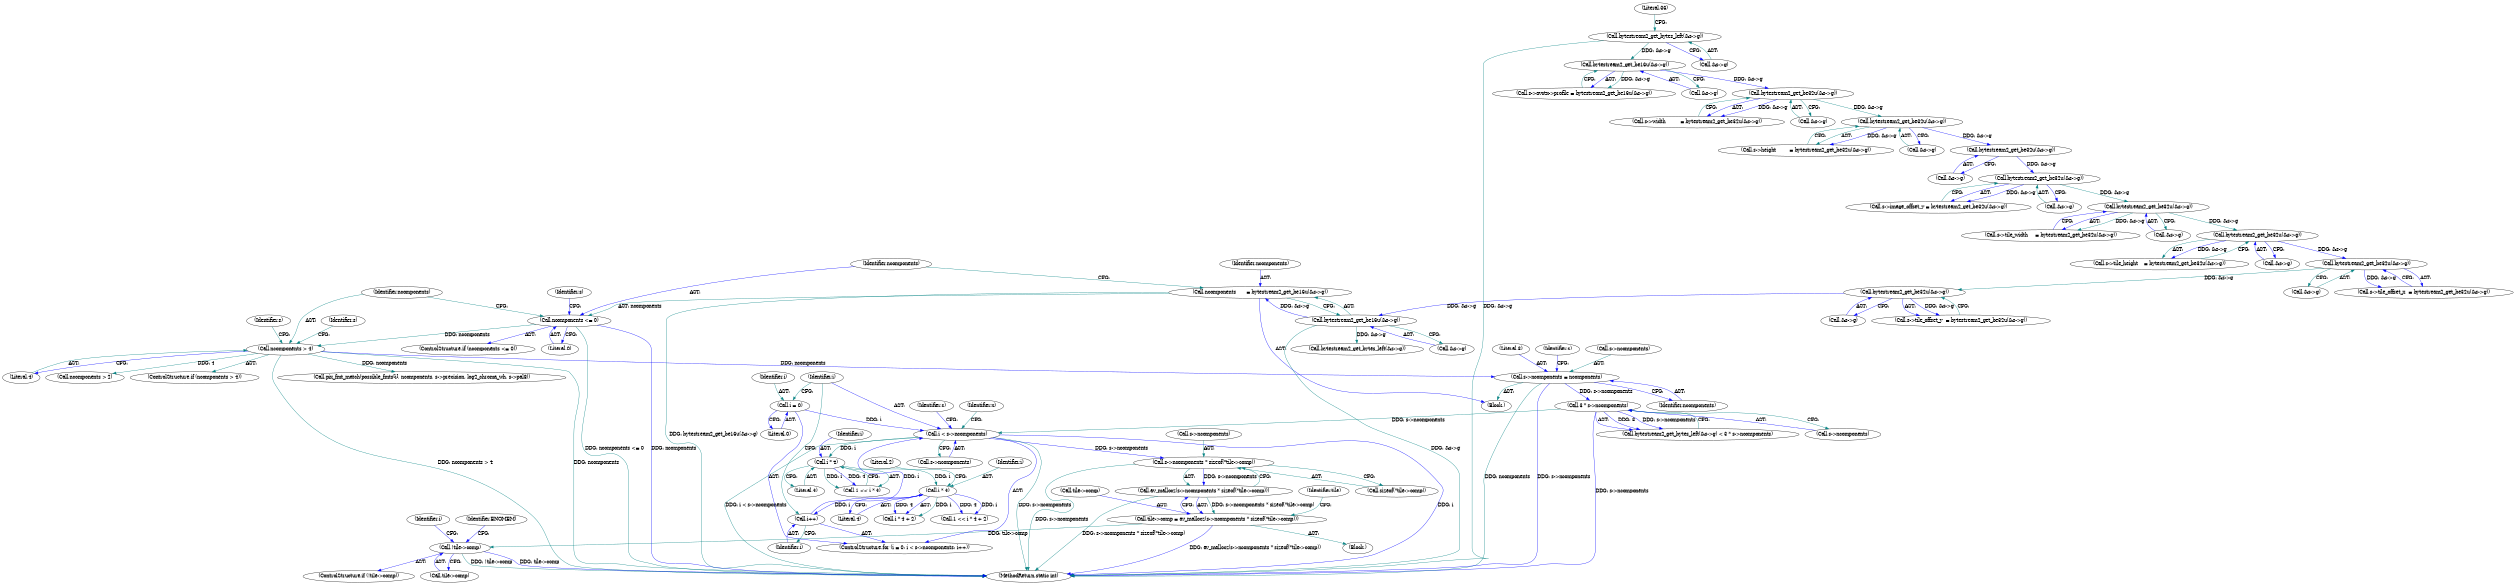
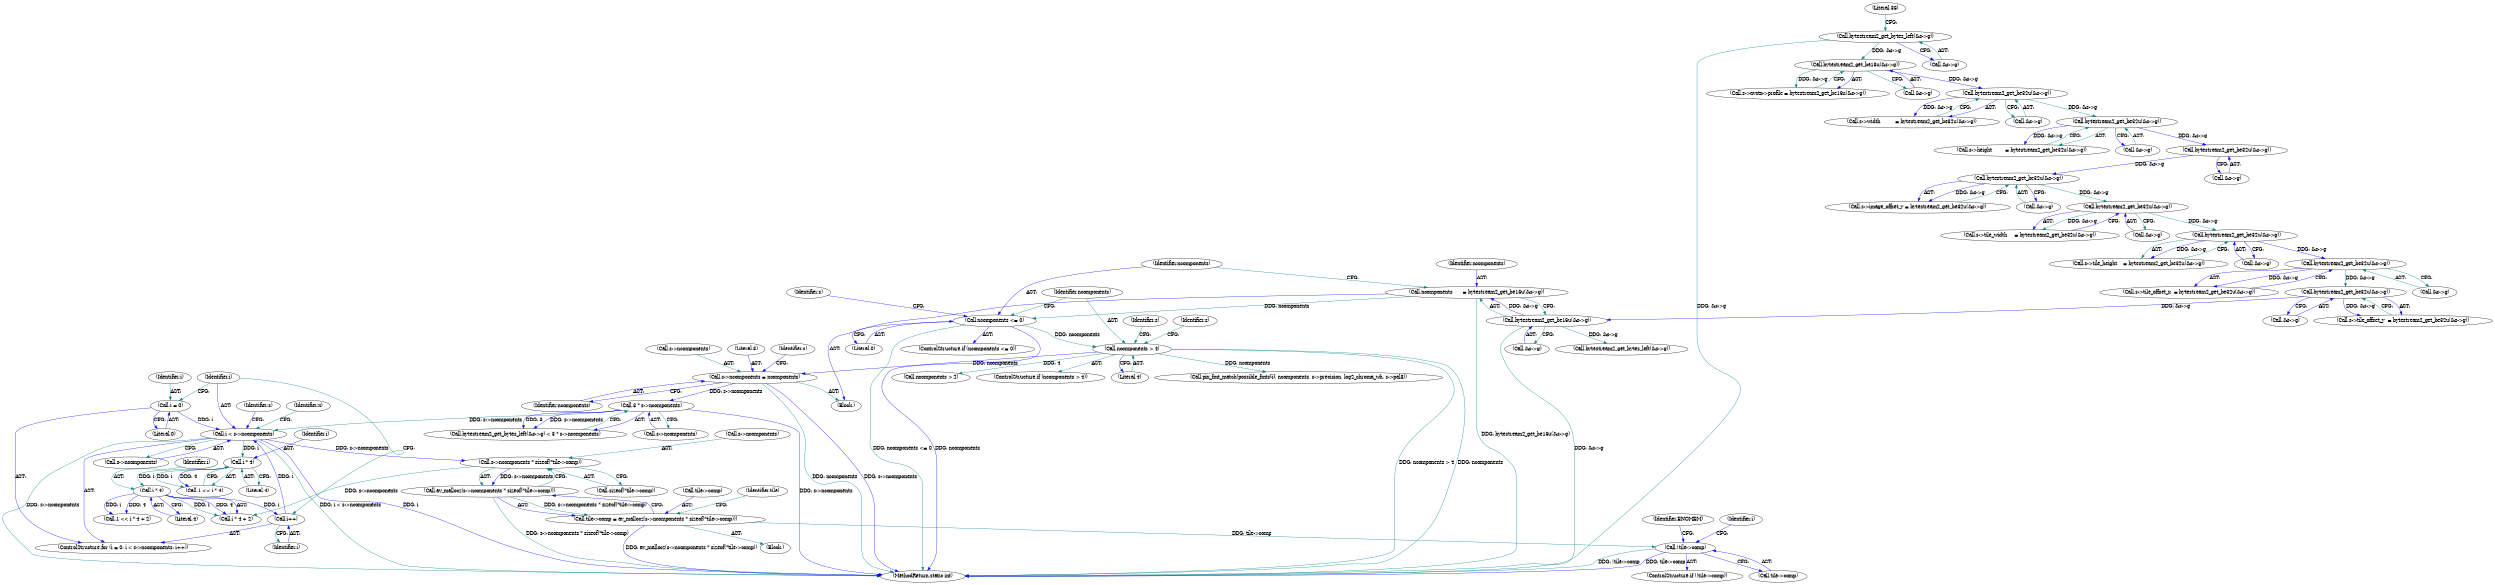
(640, 307) -> (1287, 307)
(882, 463) -> none
(1058, 500) -> (364, 481)
